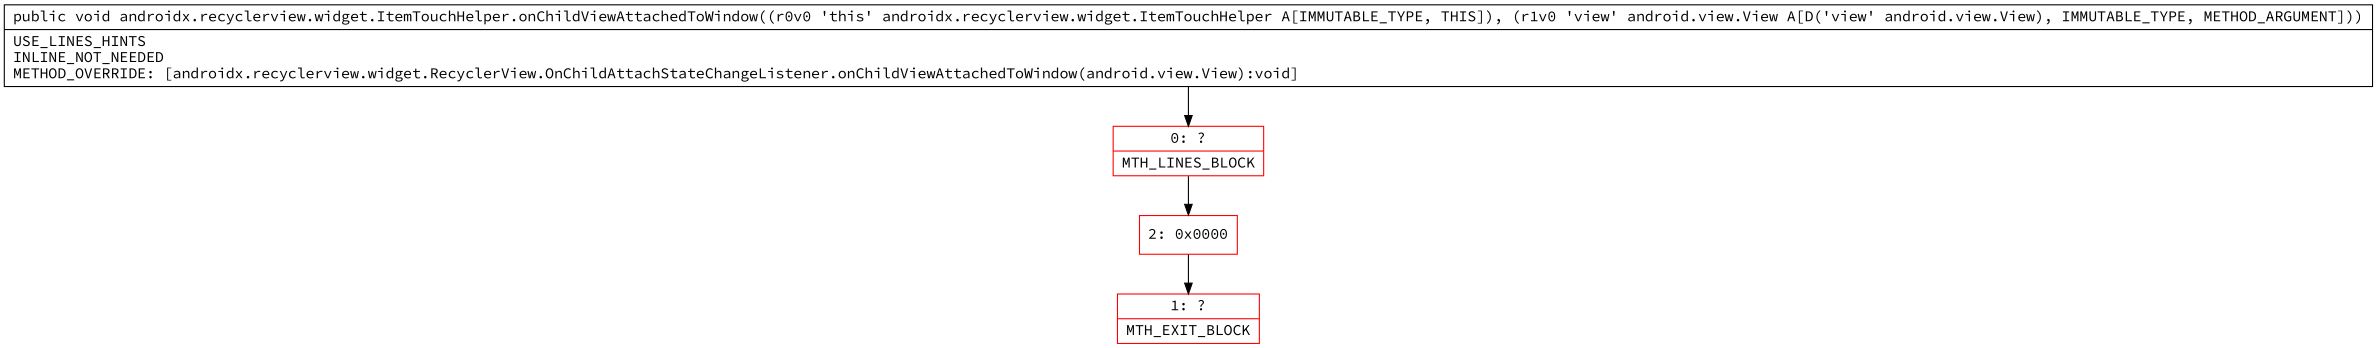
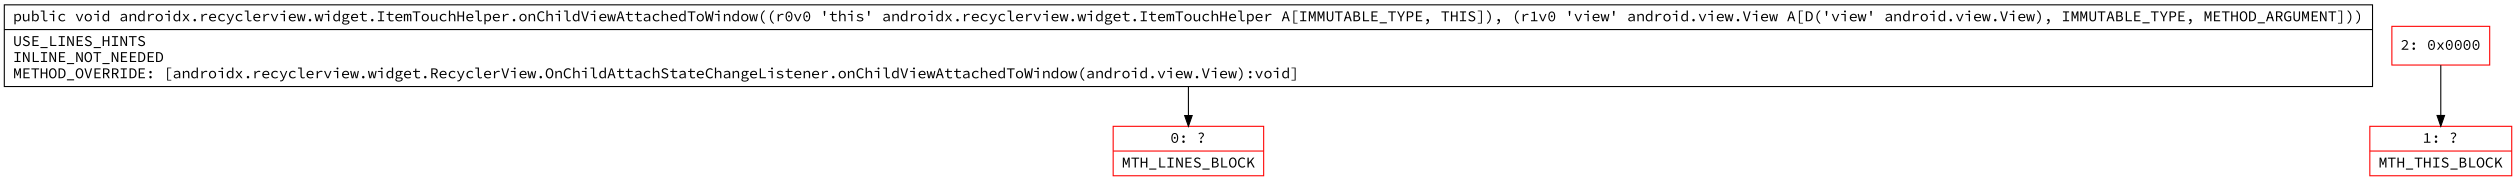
(1188, 190) -> none
(1188, 331) -> (2441, 163)
